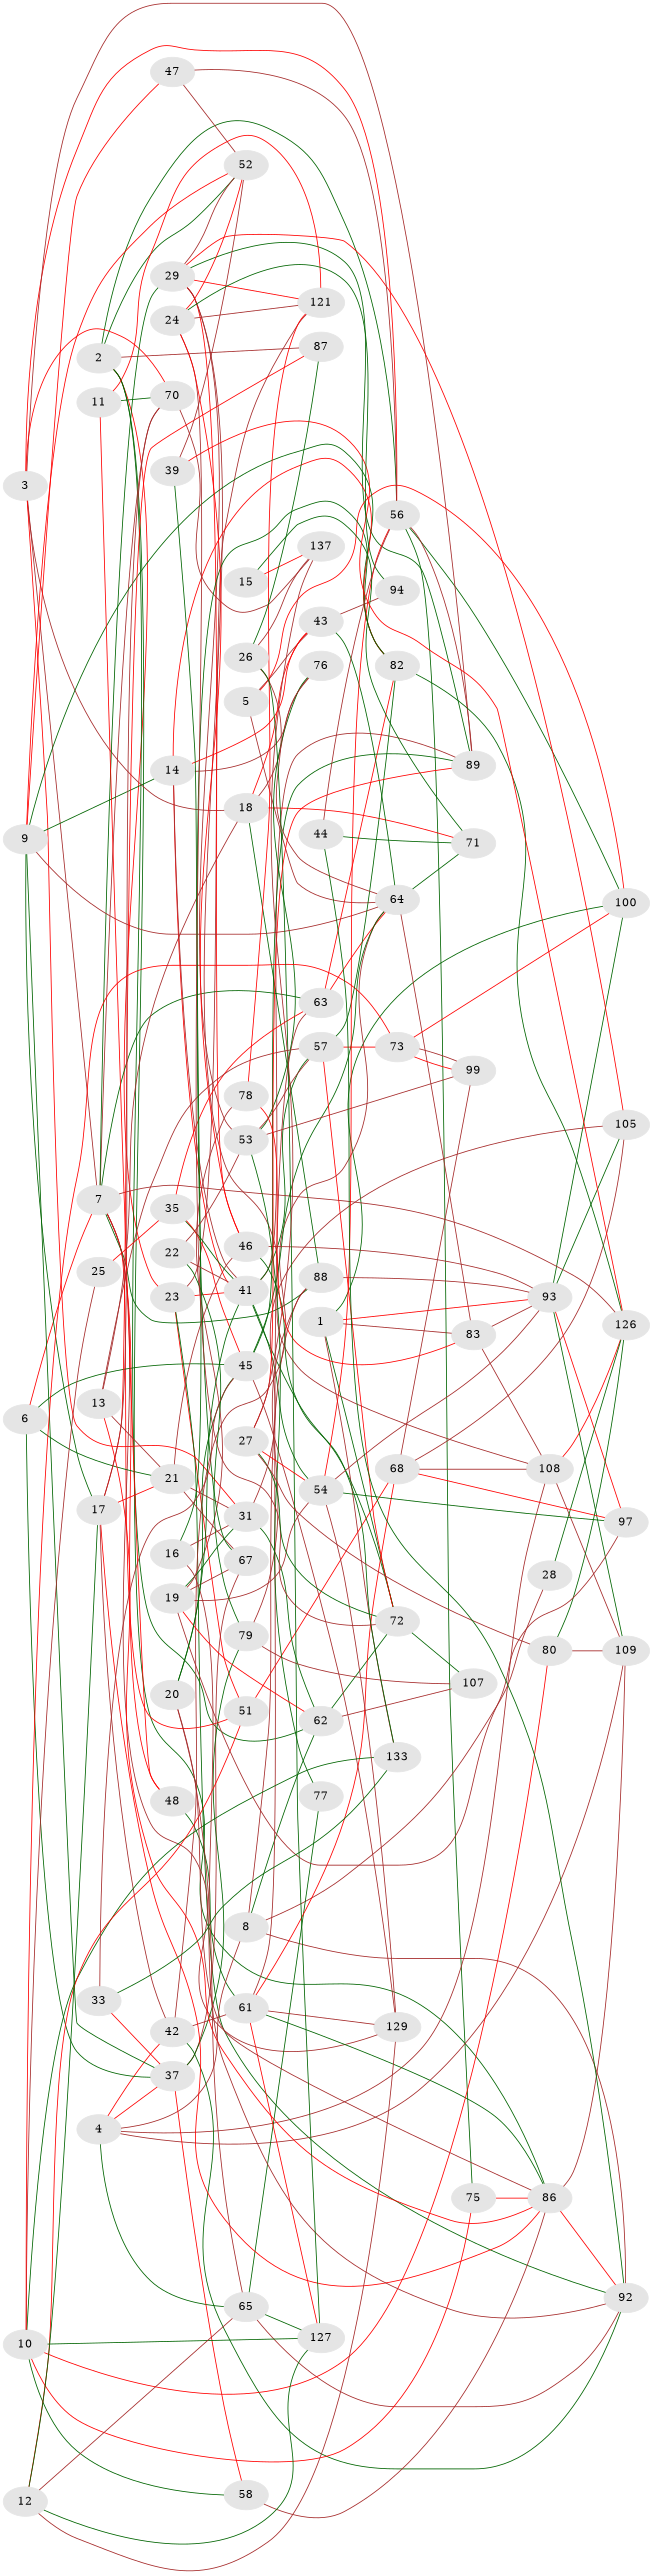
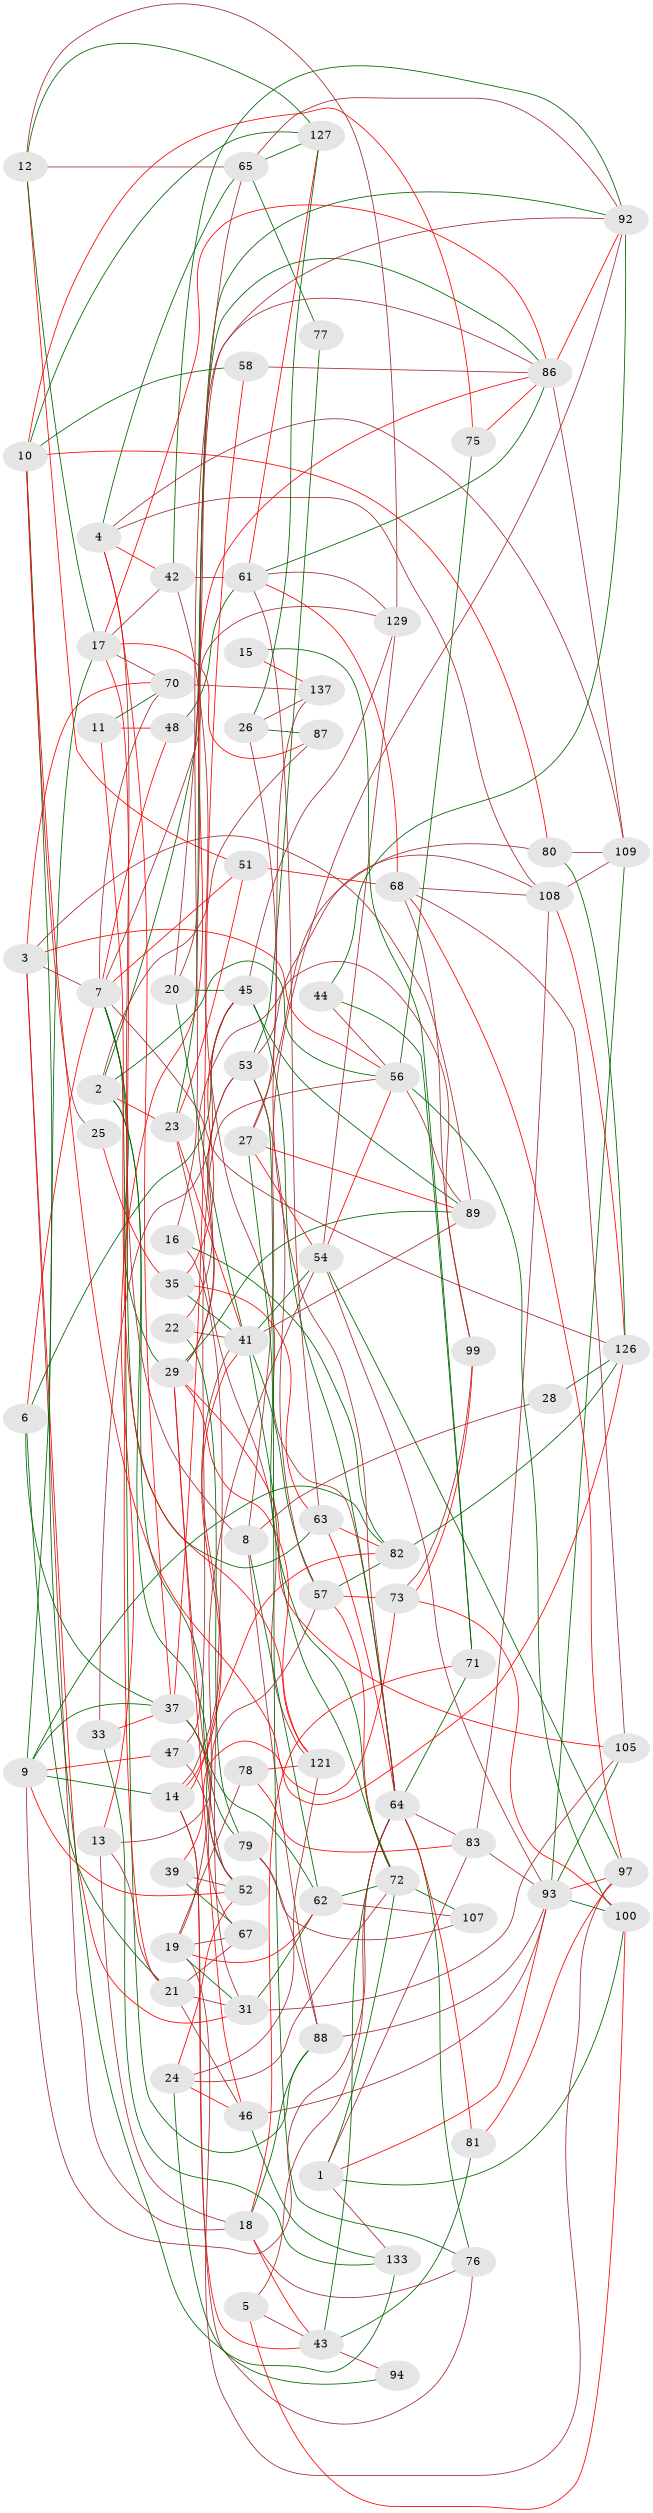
none -> (440, 2032)
none -> (474, 2143)
